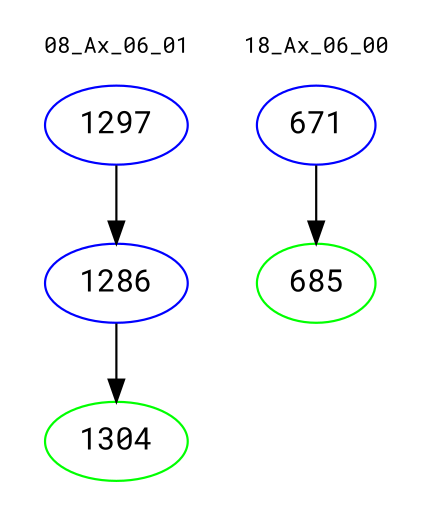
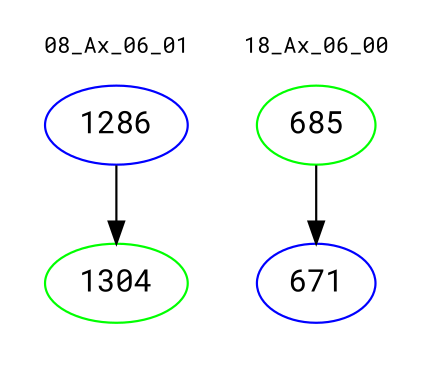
(116, 125) -> none
(316, 193) -> (316, 193)
